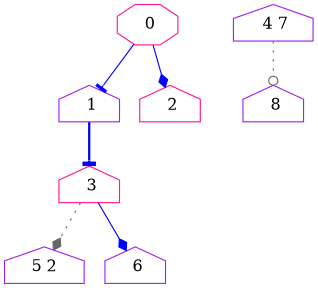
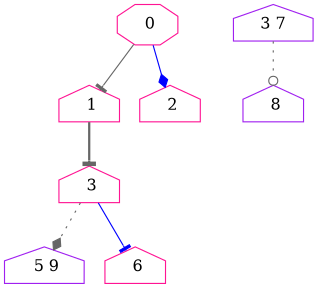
(273, 25) -> (273, 25)
(119, 65) -> (119, 65)
(89, 105) -> (89, 105)
(89, 141) -> (89, 141)
(111, 224) -> (111, 224)
(44, 267) -> (44, 267)
(135, 267) -> (135, 267)
